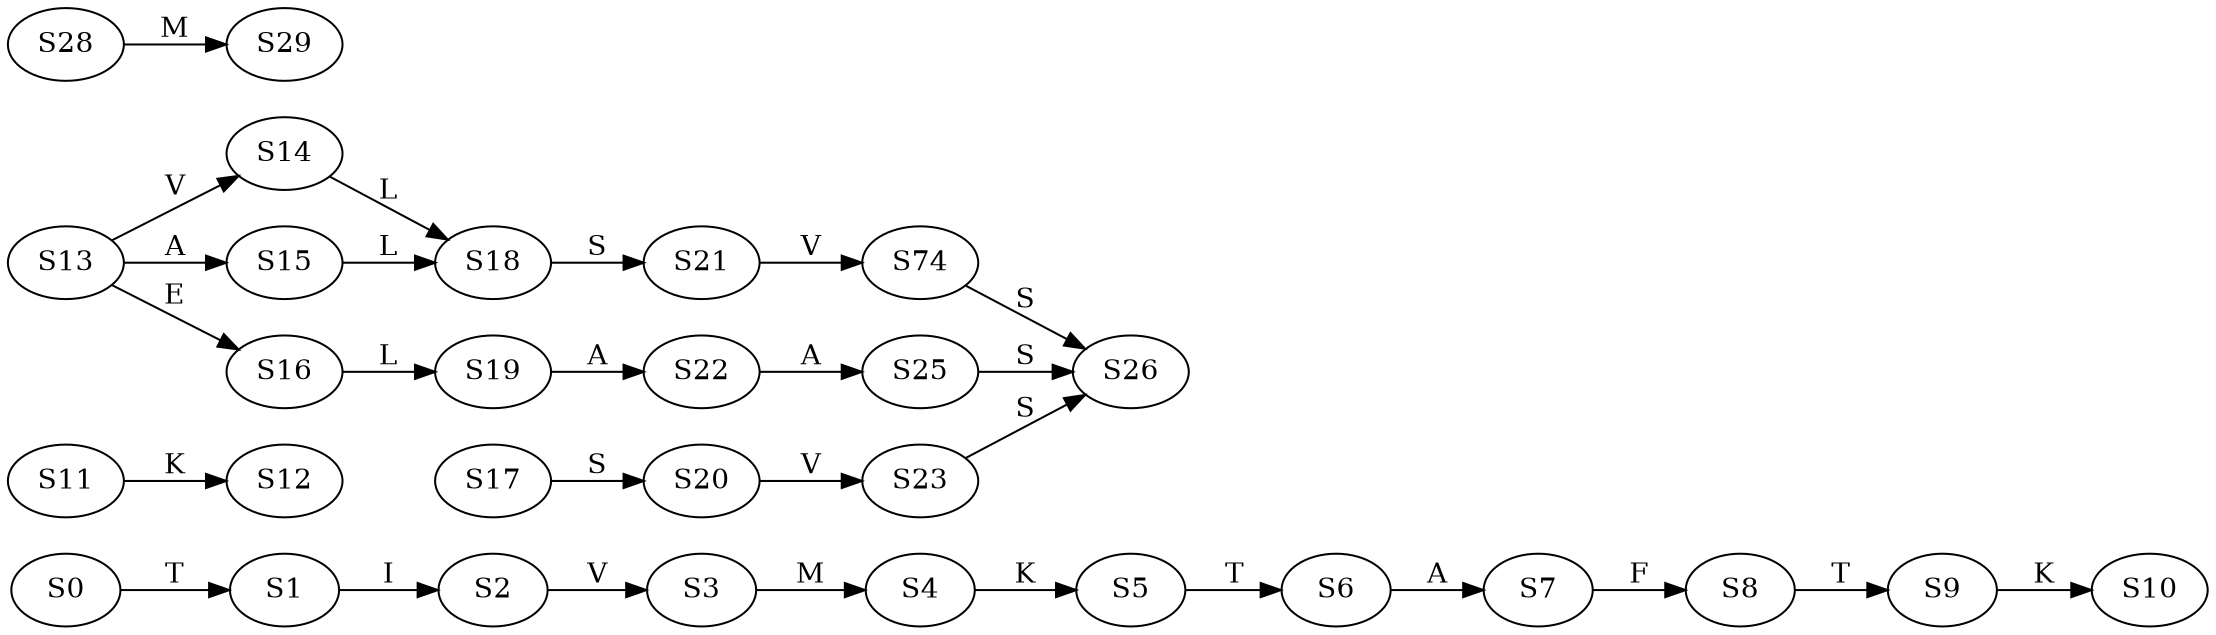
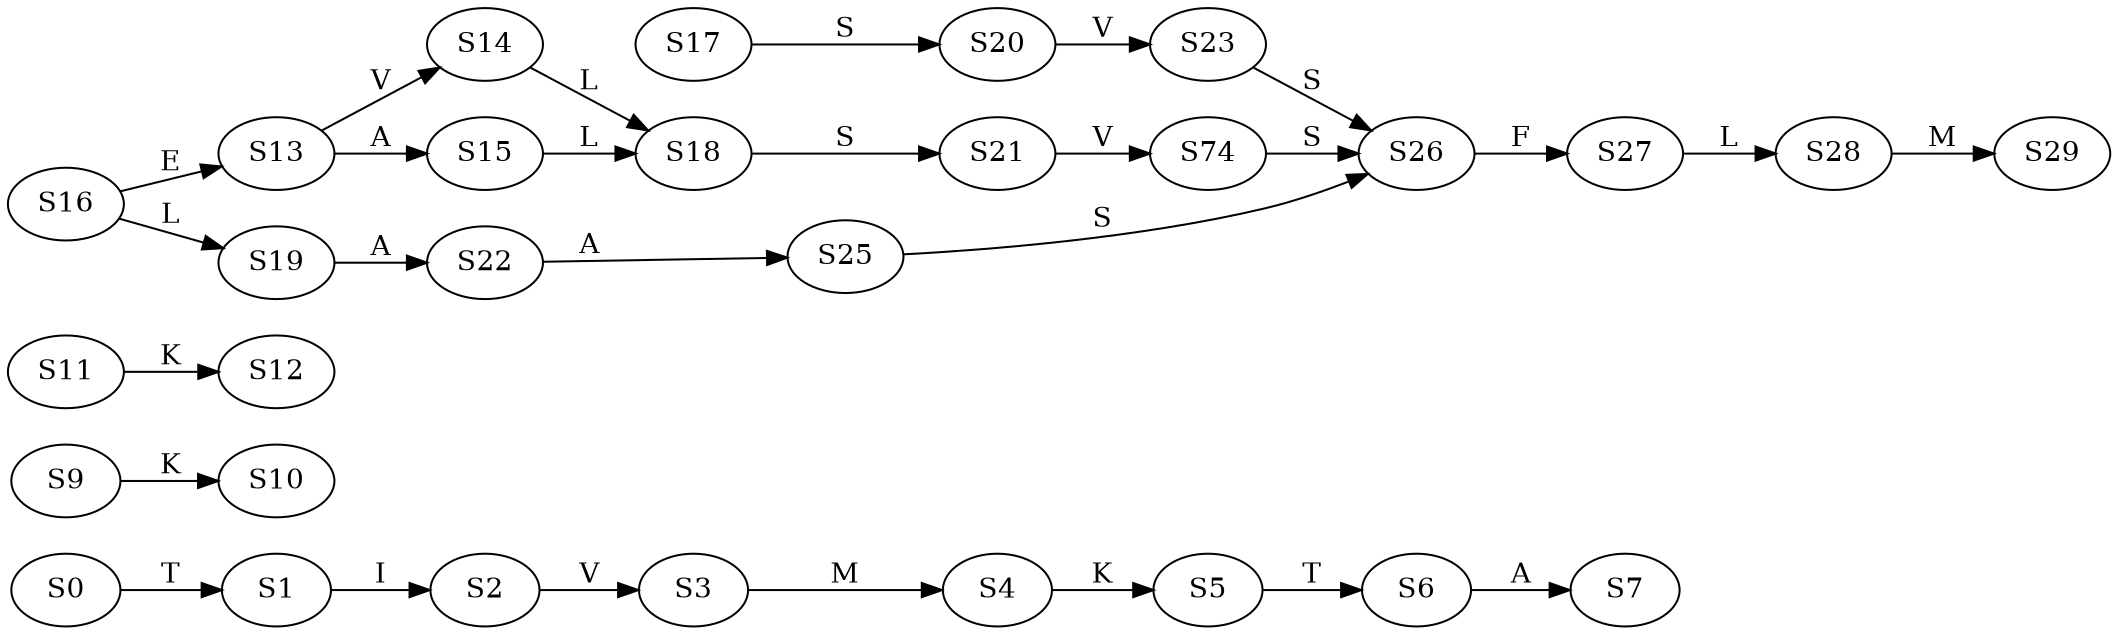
none -> (1625, 154)
(166, 313) -> (161, 181)
(1740, 590) -> none
